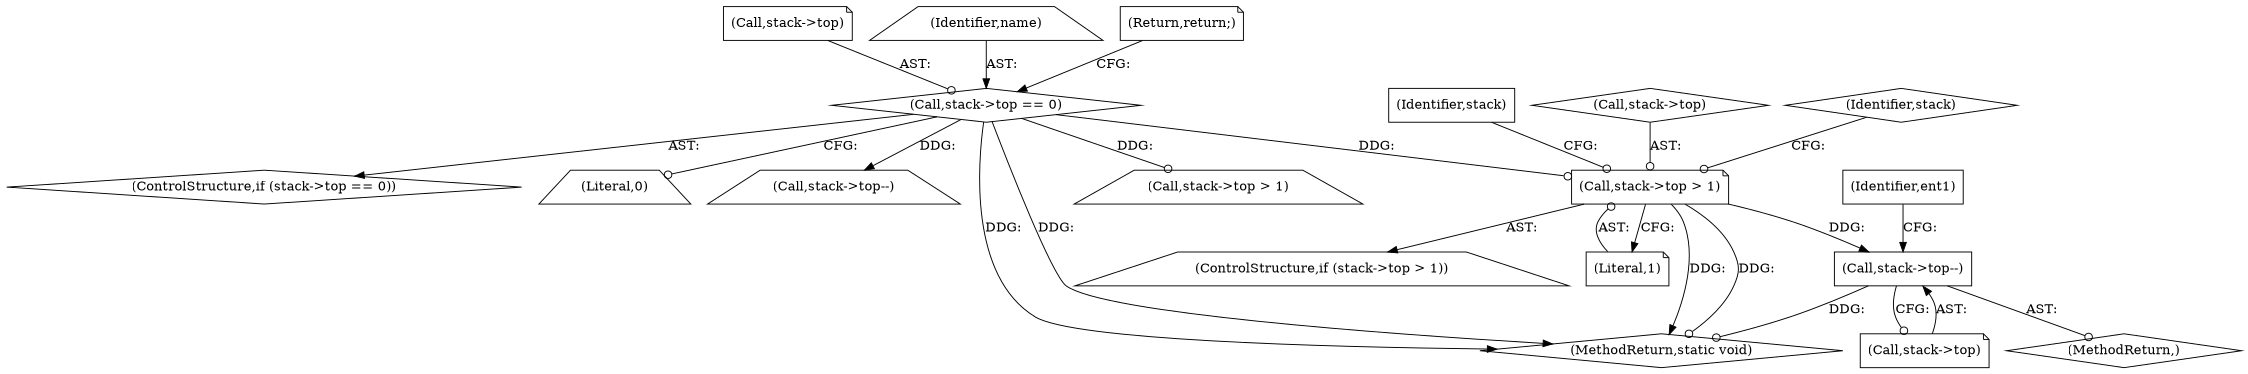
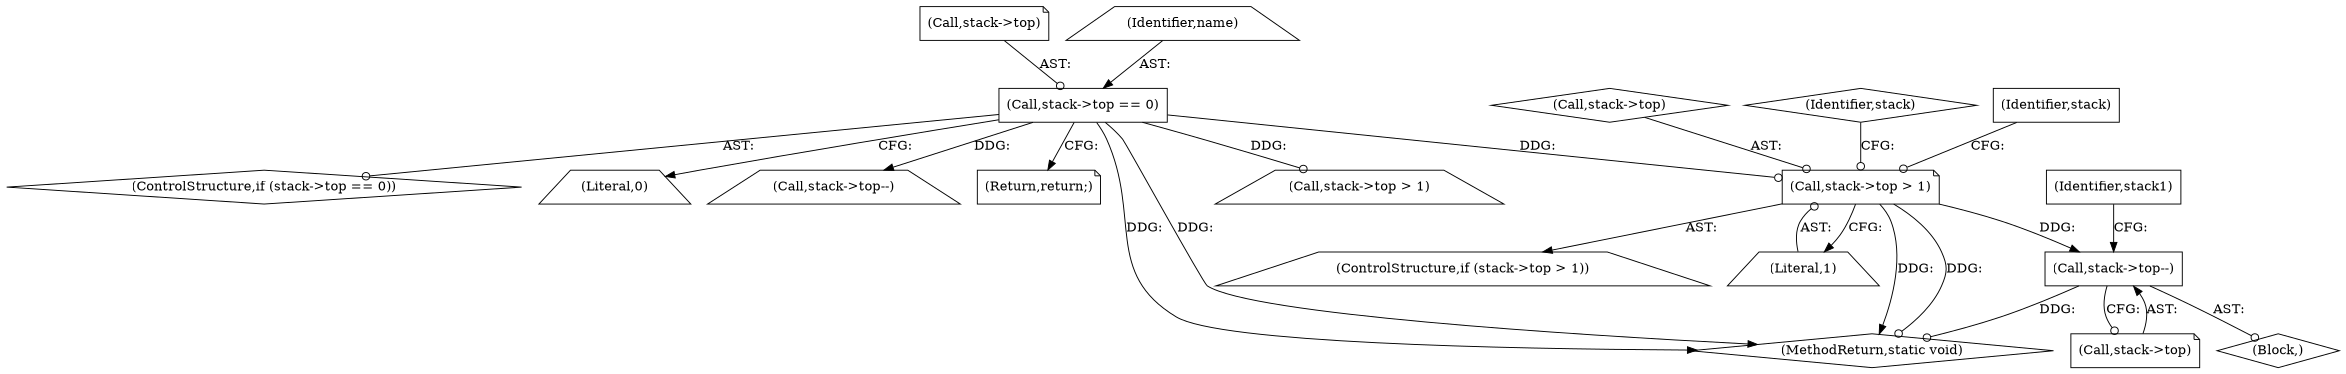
(1084, 64) -> (1063, 142)
(986, 105) -> (1083, 105)
(639, 145) -> (684, 145)
(805, 145) -> (837, 147)
(1903, 187) -> (2114, 187)
(1628, 269) -> (1803, 269)
(2124, 351) -> (2278, 351)
